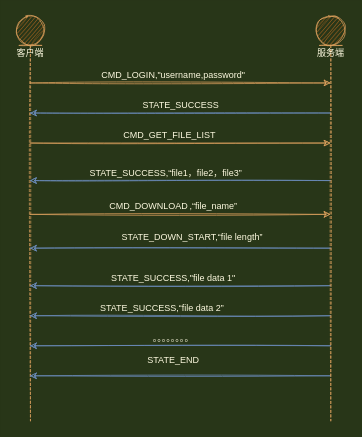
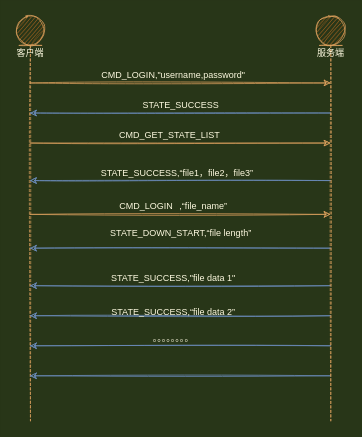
(170, 135) -> (170, 135)
(165, 173) -> (177, 173)
(173, 207) -> (173, 207)
(192, 237) -> (180, 233)
(162, 308) -> (173, 312)
(173, 360) -> none
